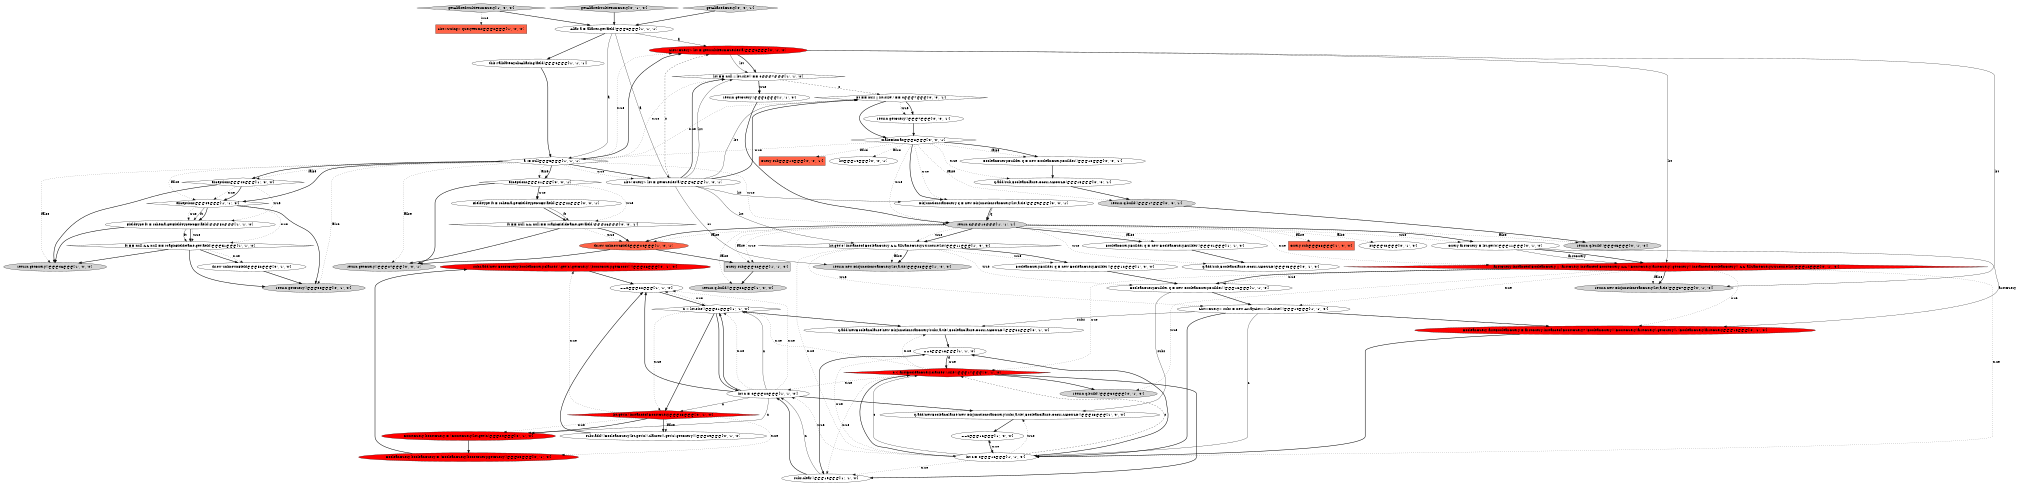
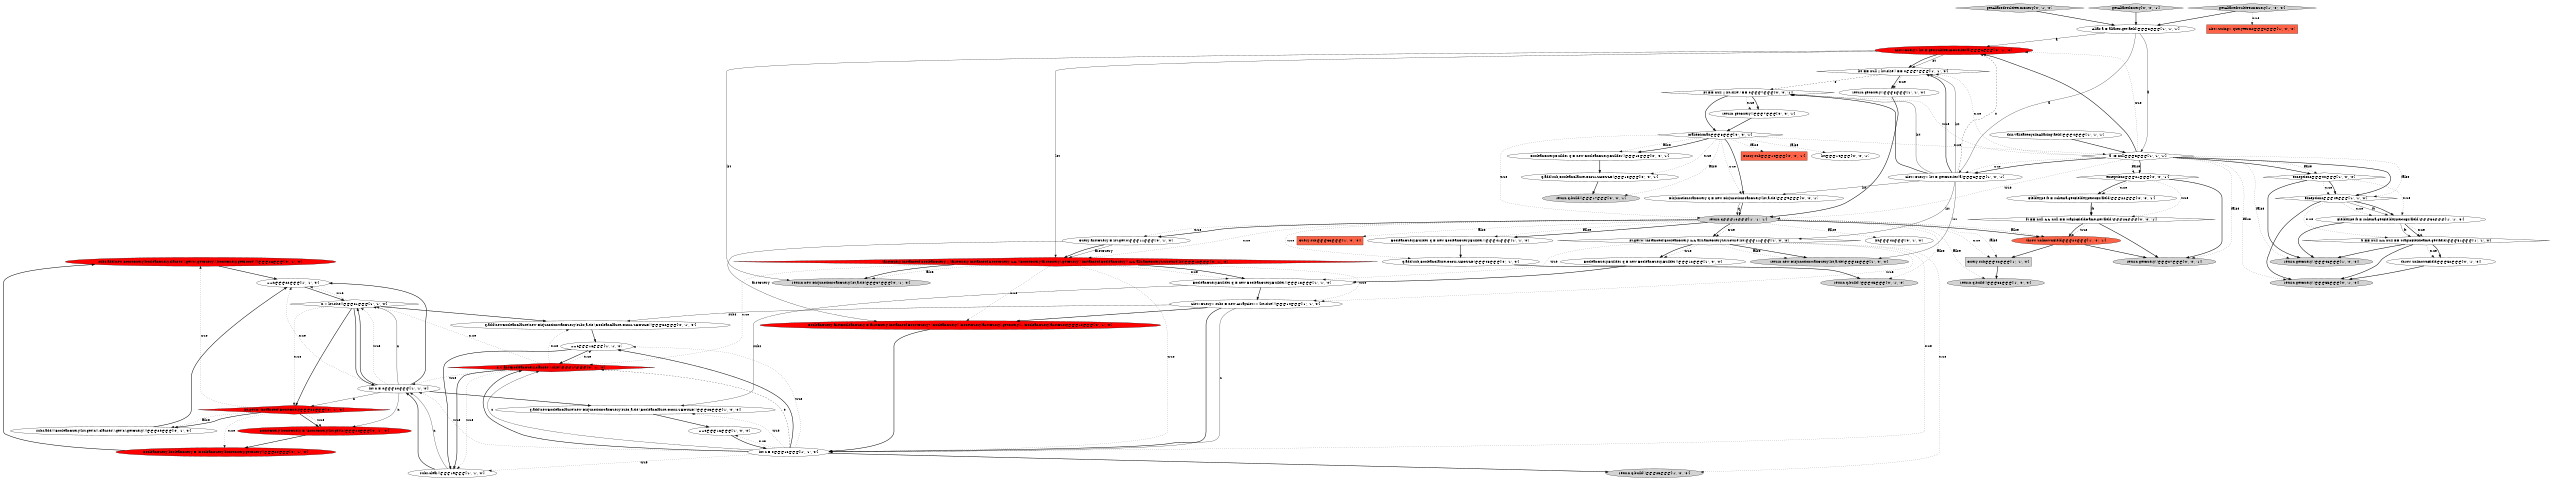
(577, 46) -> none
(1383, 222) -> (1687, 267)
(1109, 394) -> none
none -> (1654, 473)
